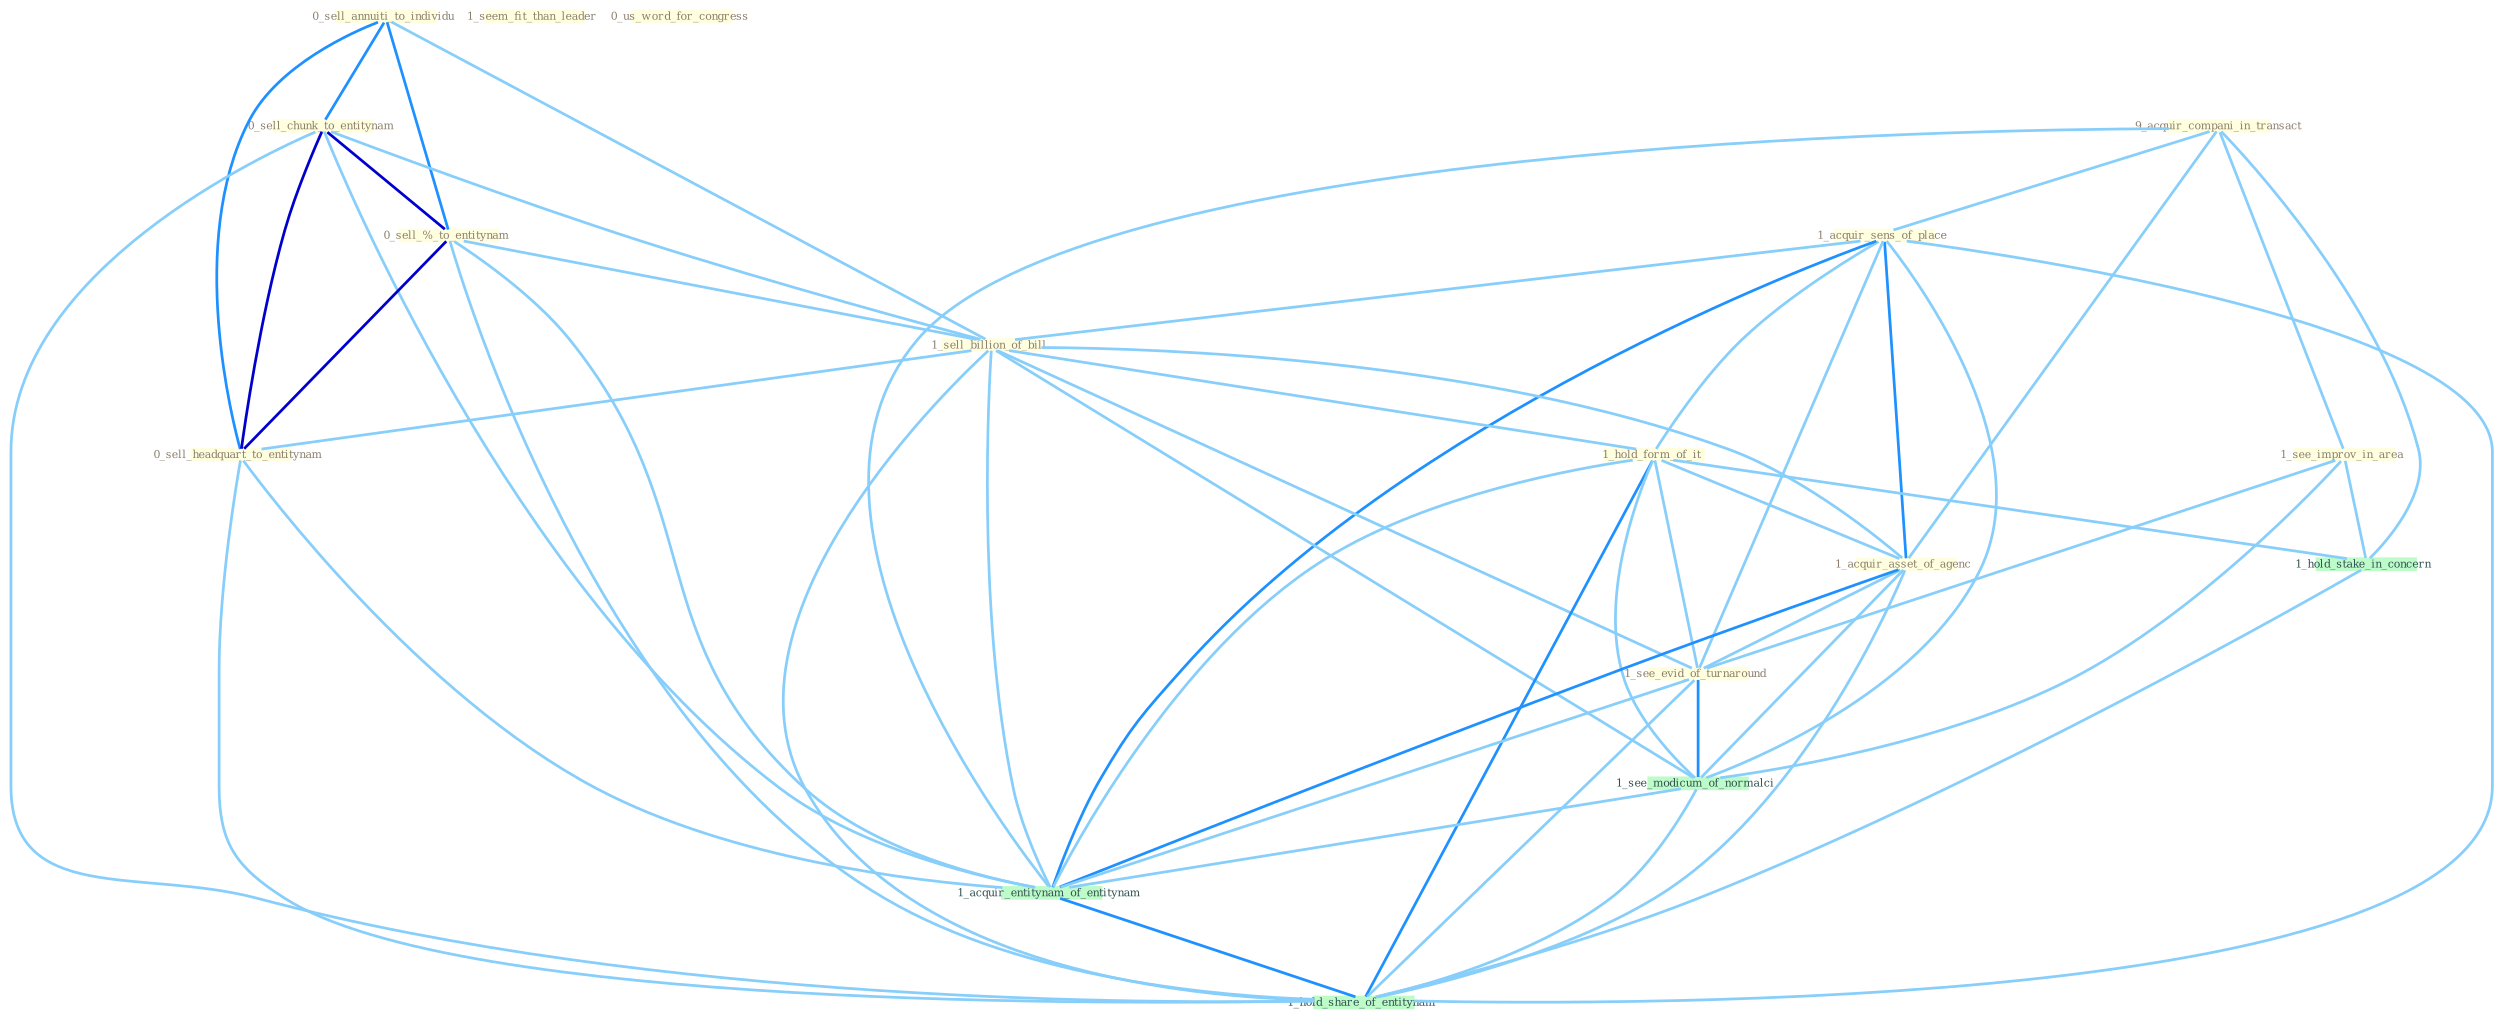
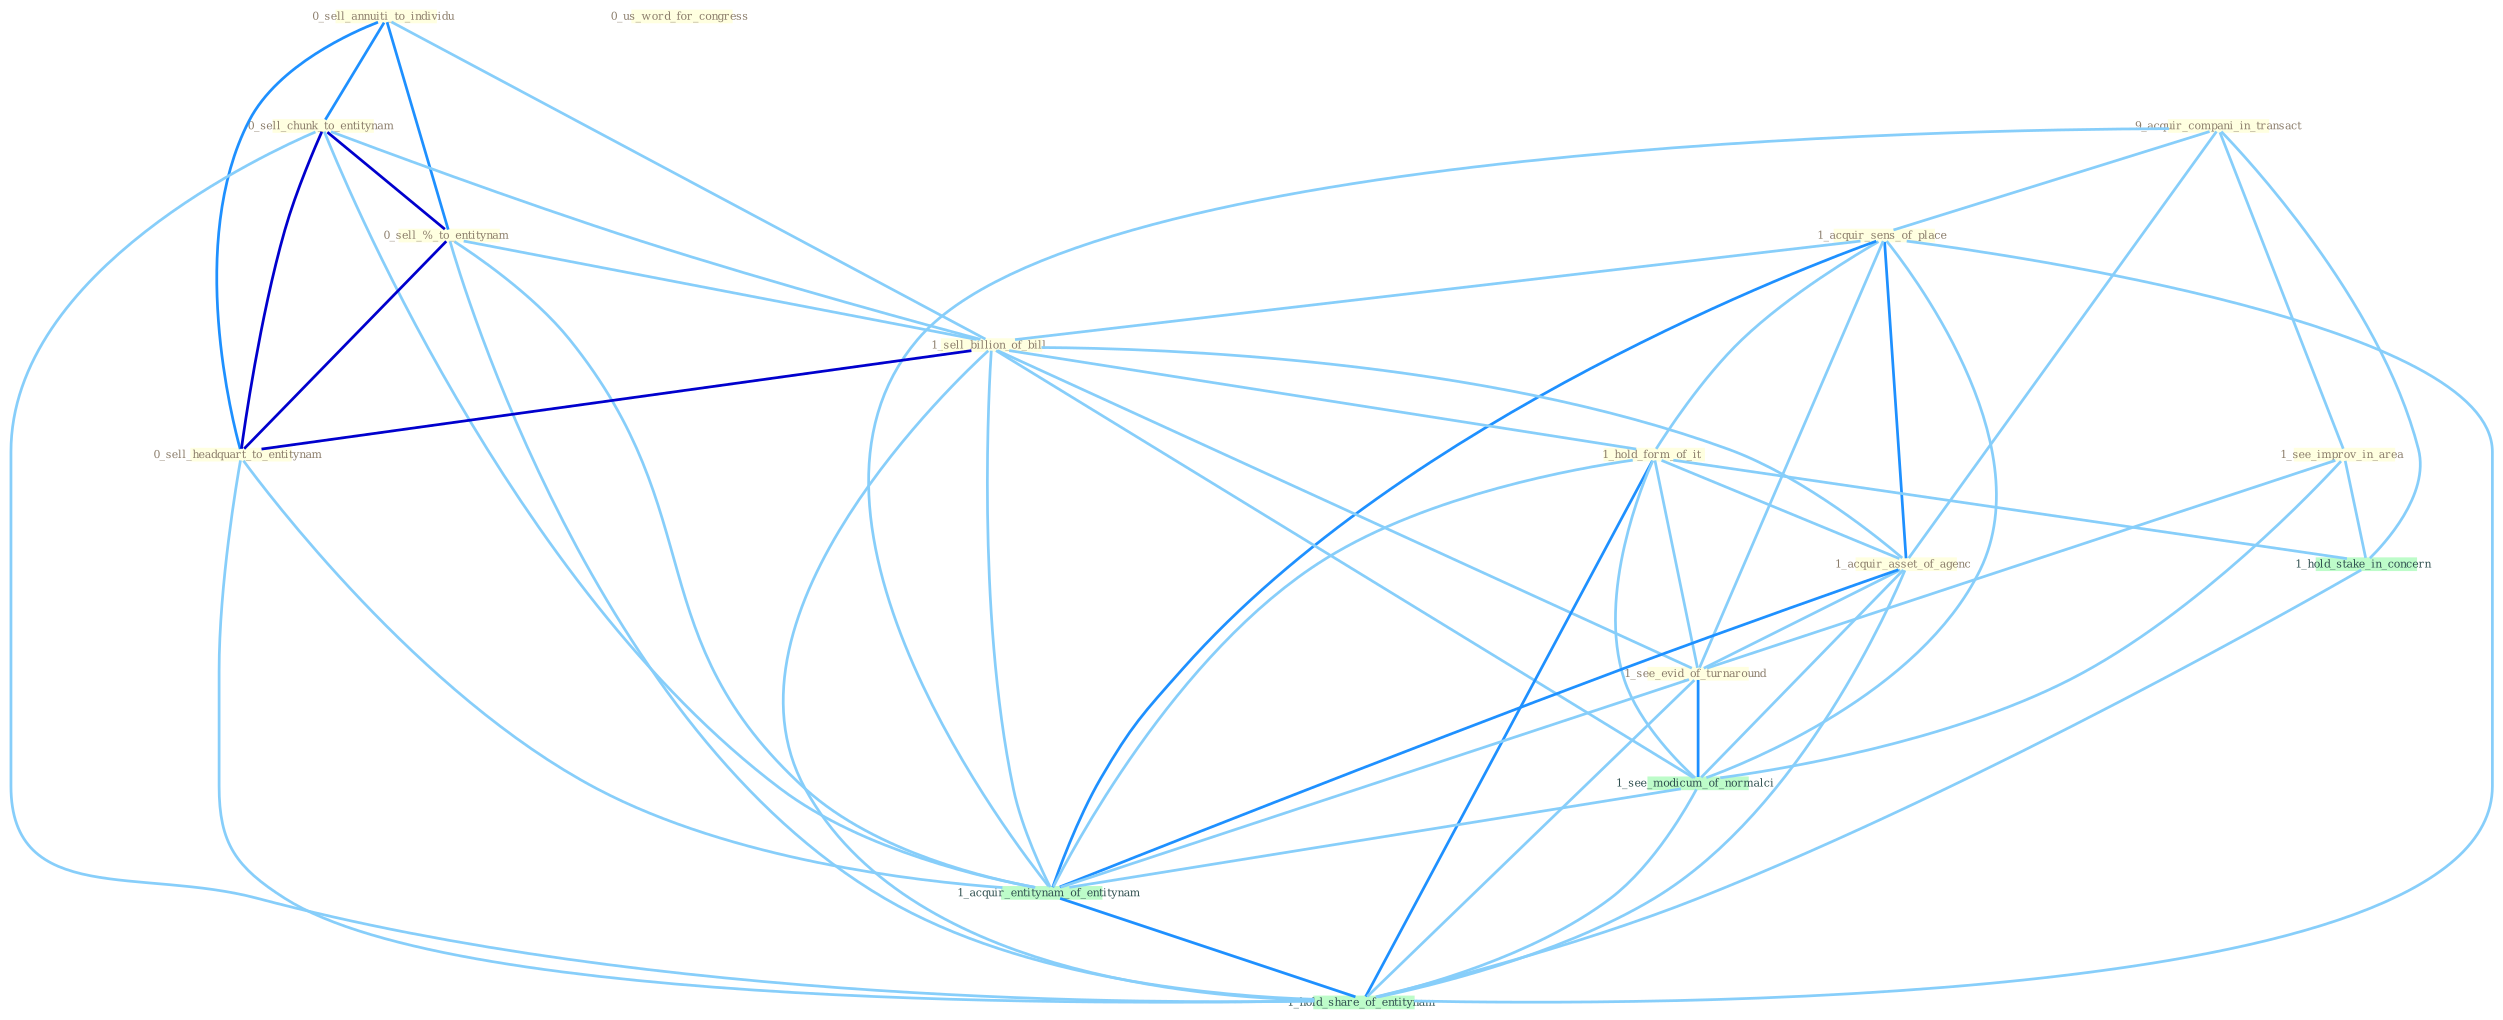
(534, 16) -> none
(634, 397) -> (634, 397)
